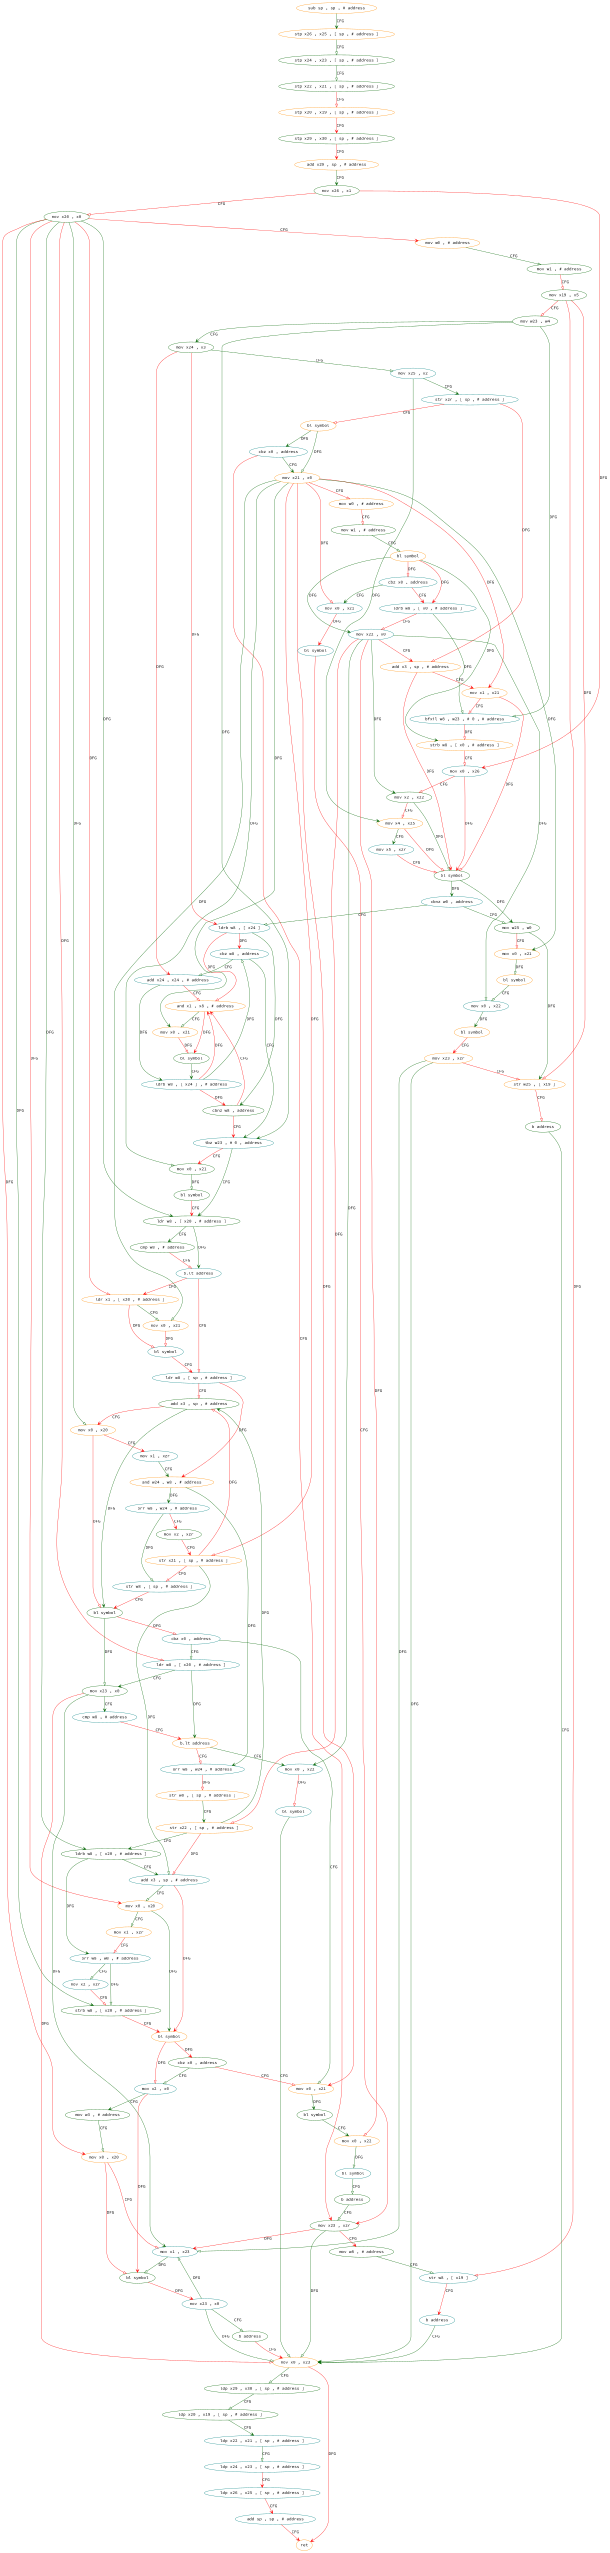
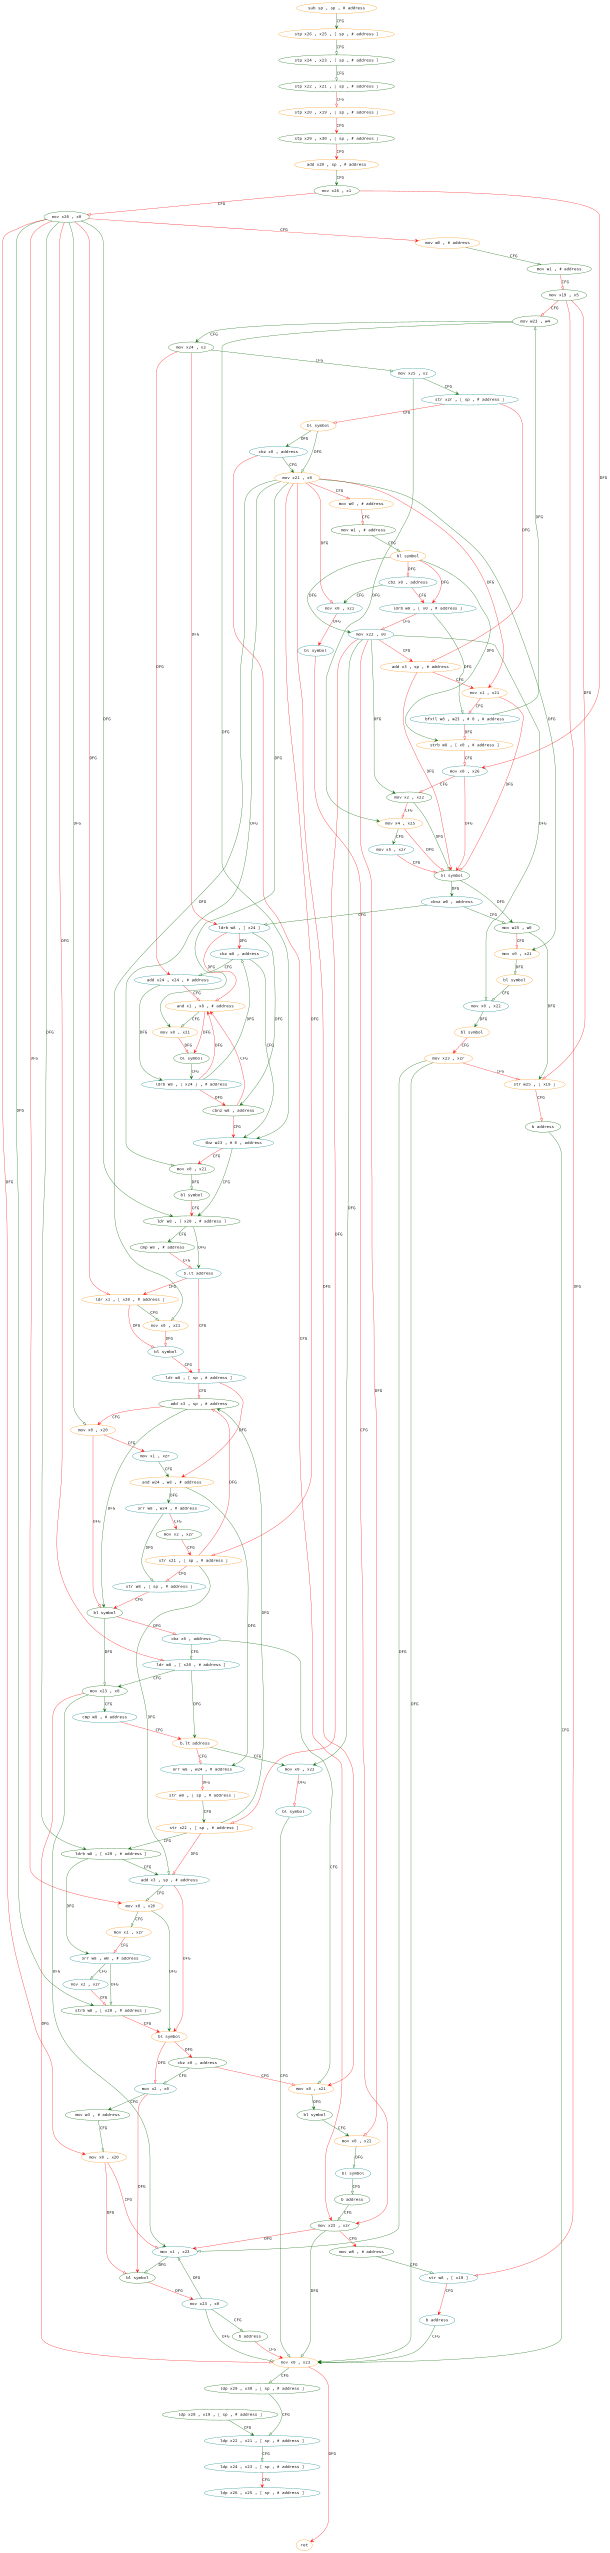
(550, 531) -> (538, 538)
(242, 2401) -> (282, 2413)
(275, 2519) -> none
